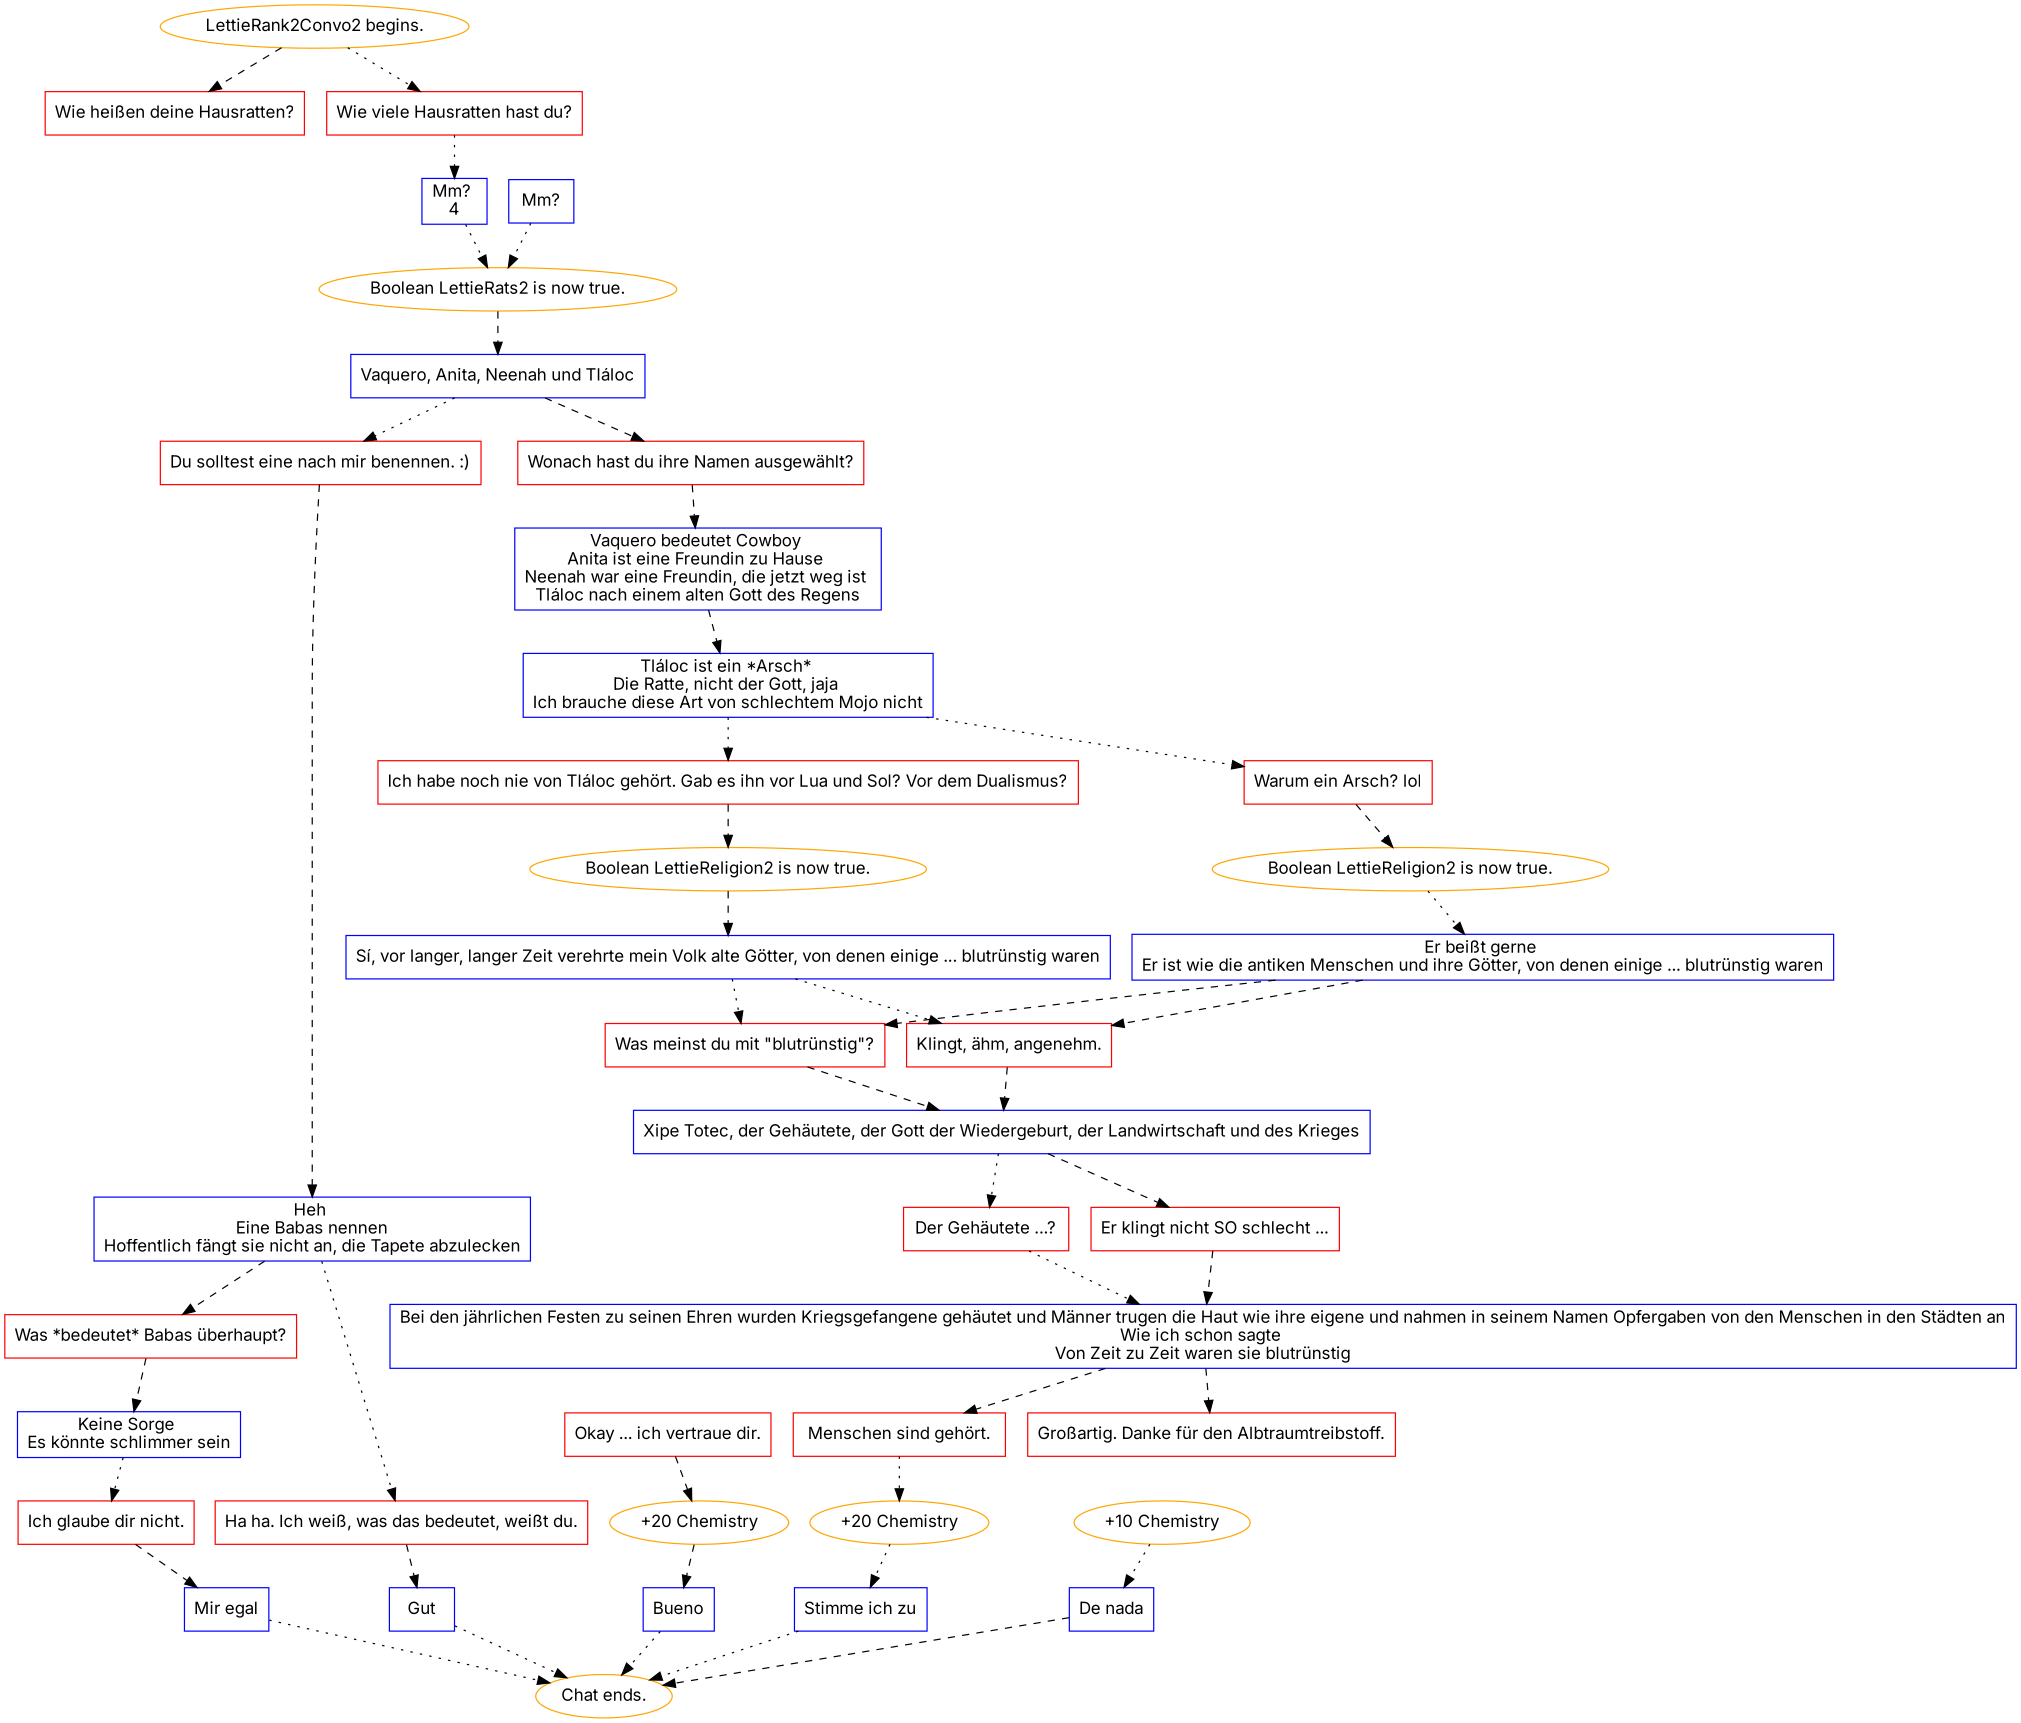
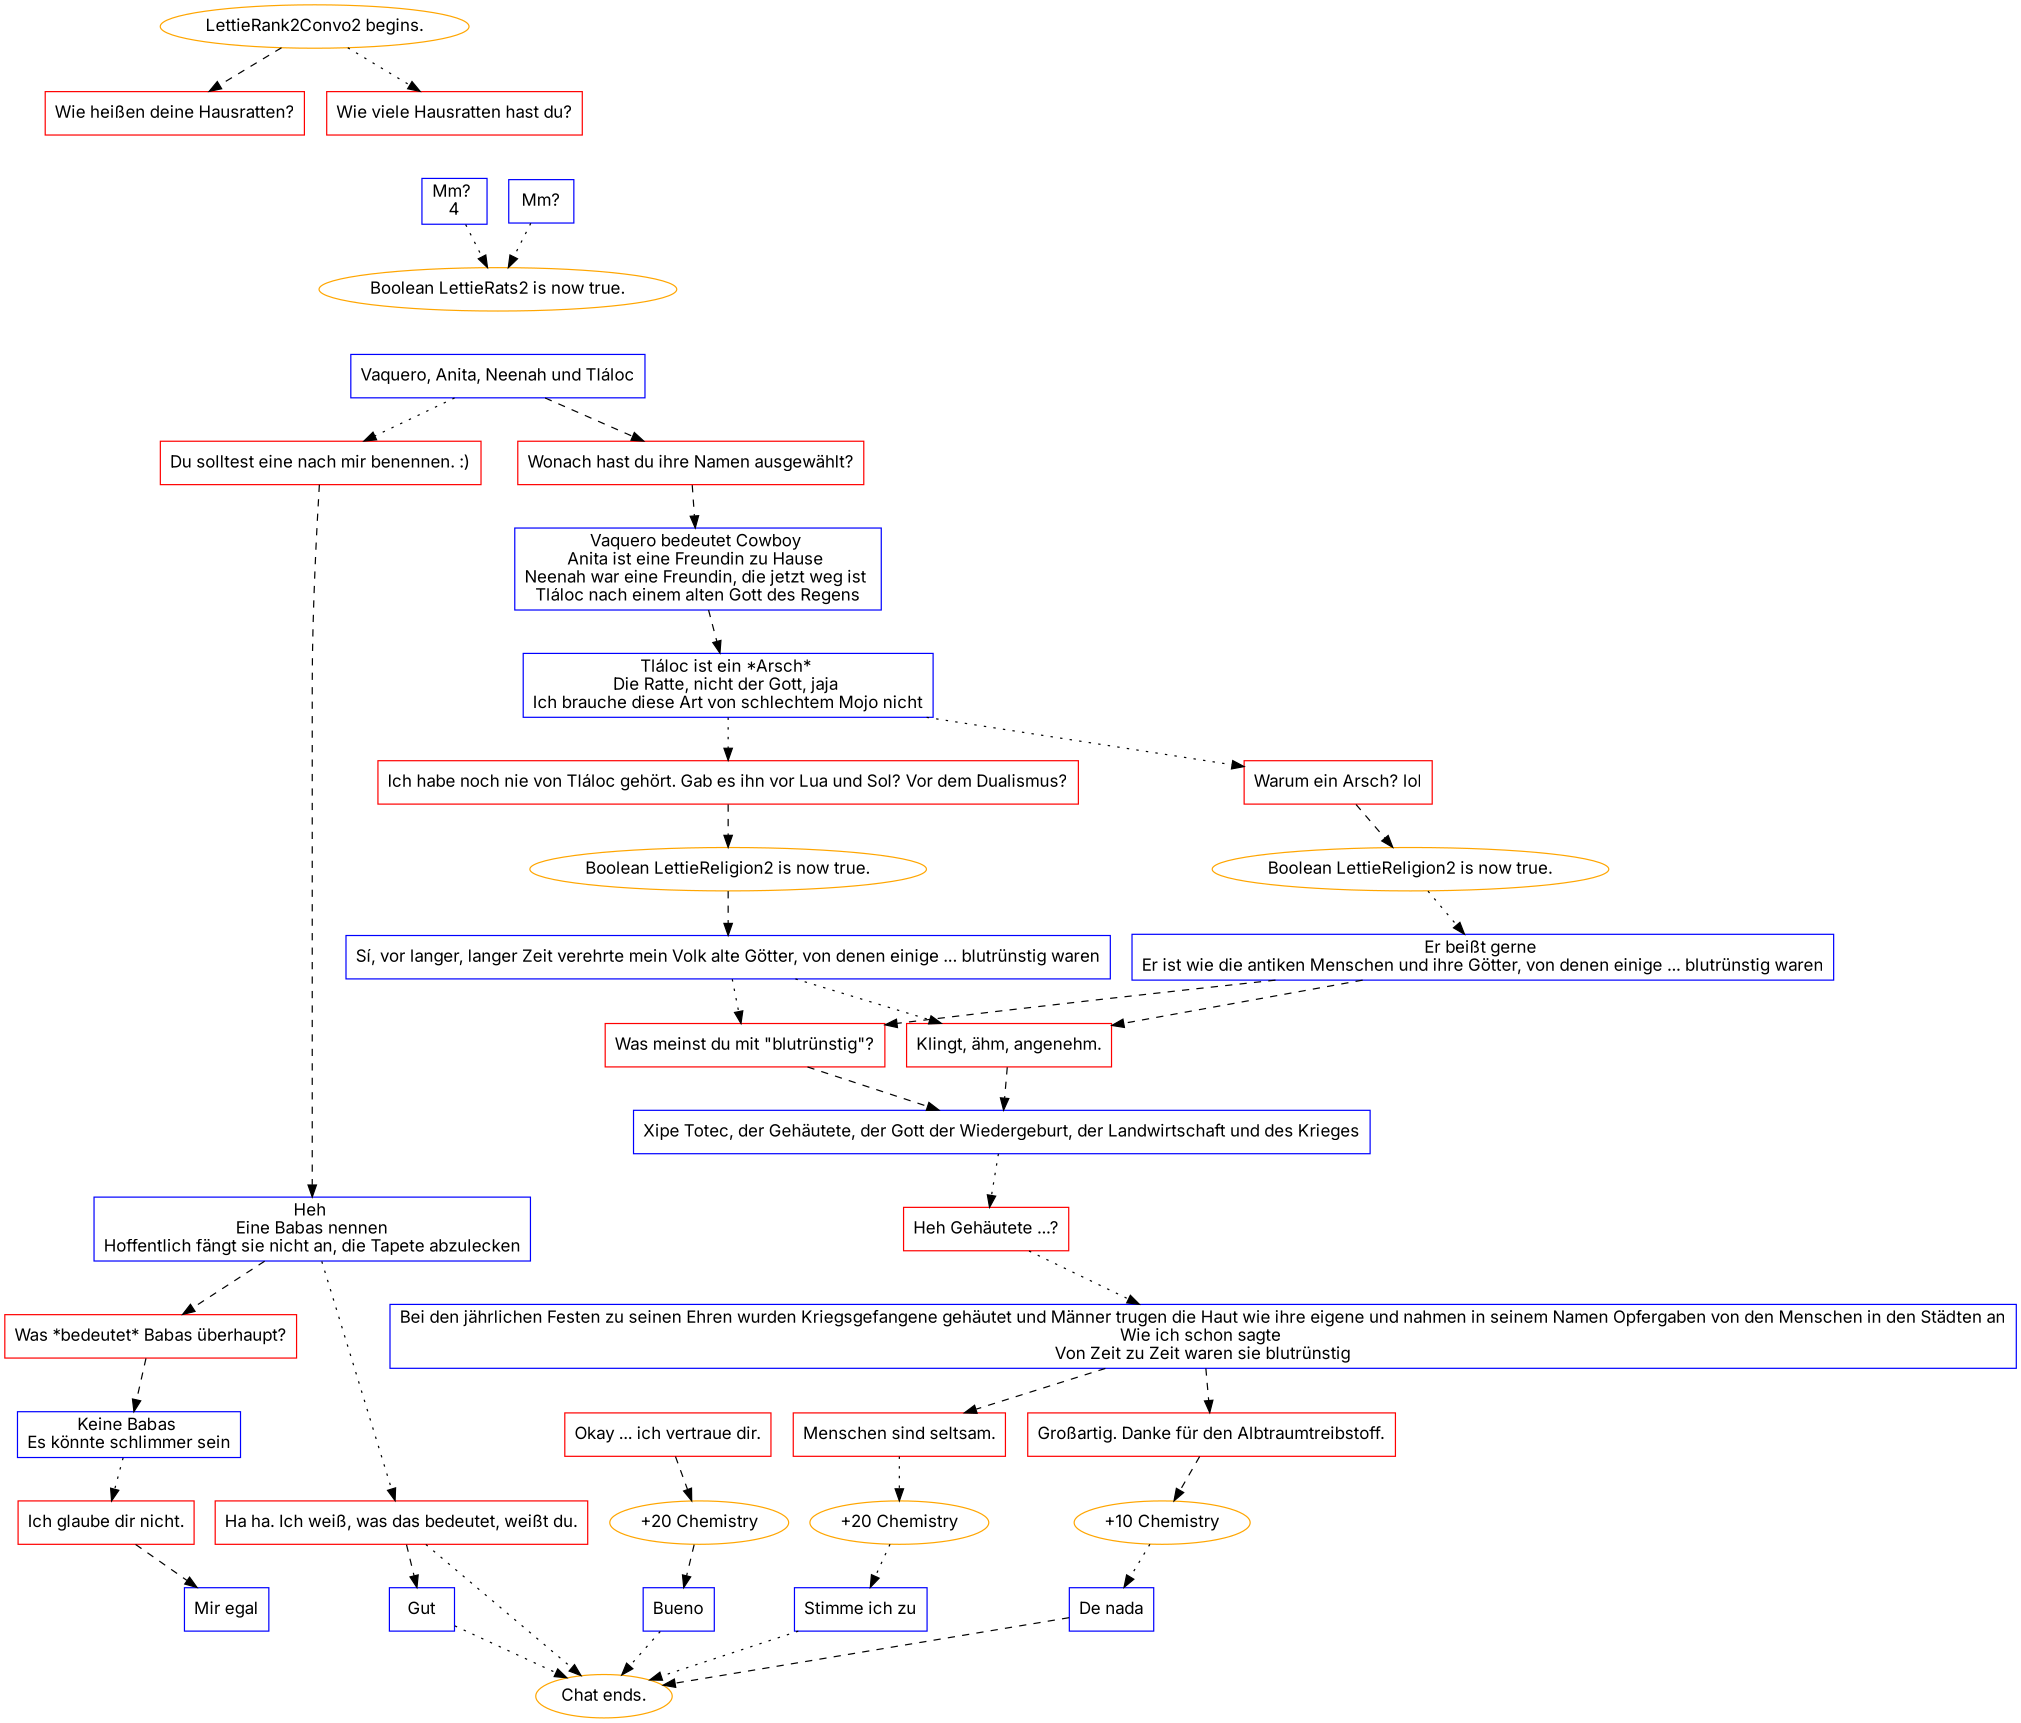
(454, 151) -> none
(498, 327) -> none
(986, 1229) -> (986, 1229)
(1215, 1229) -> none
(129, 1435) -> (129, 1435)
(899, 1435) -> (899, 1435)
none -> (1190, 1473)
(403, 1650) -> (499, 1606)
